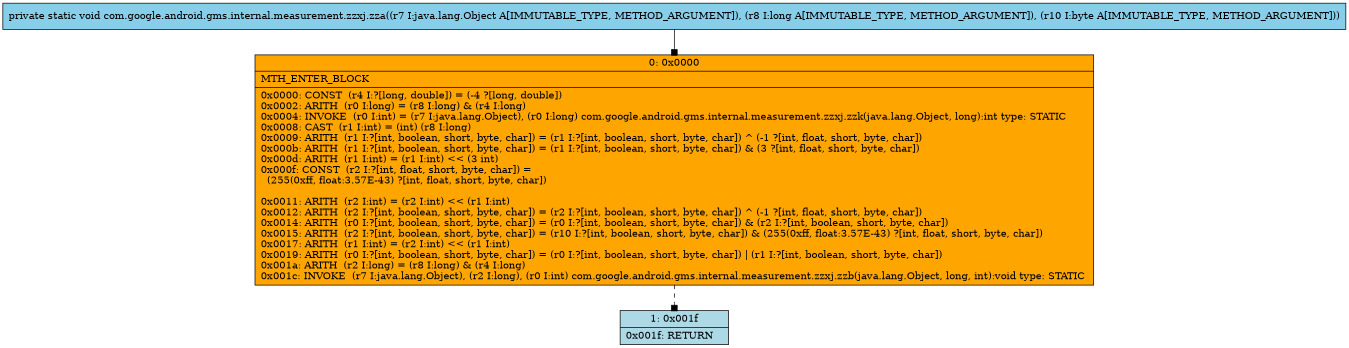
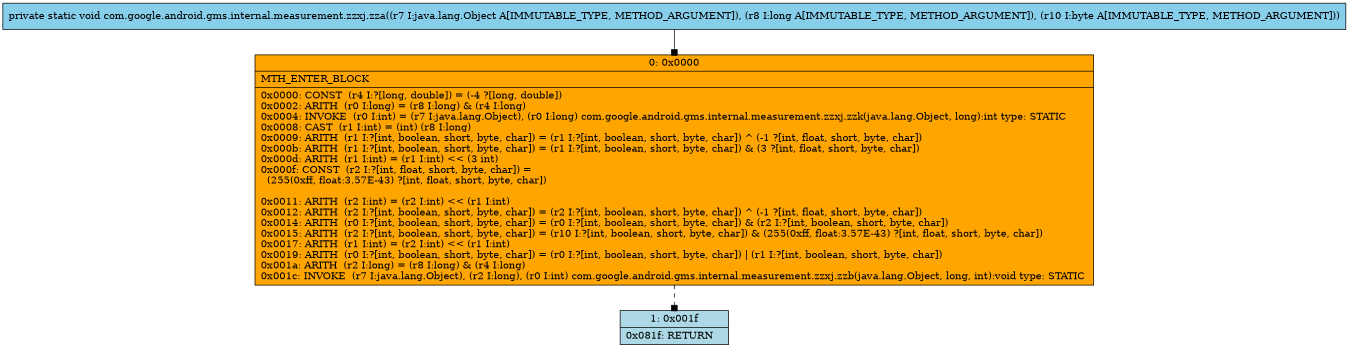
(674, 336) -> (674, 336)
